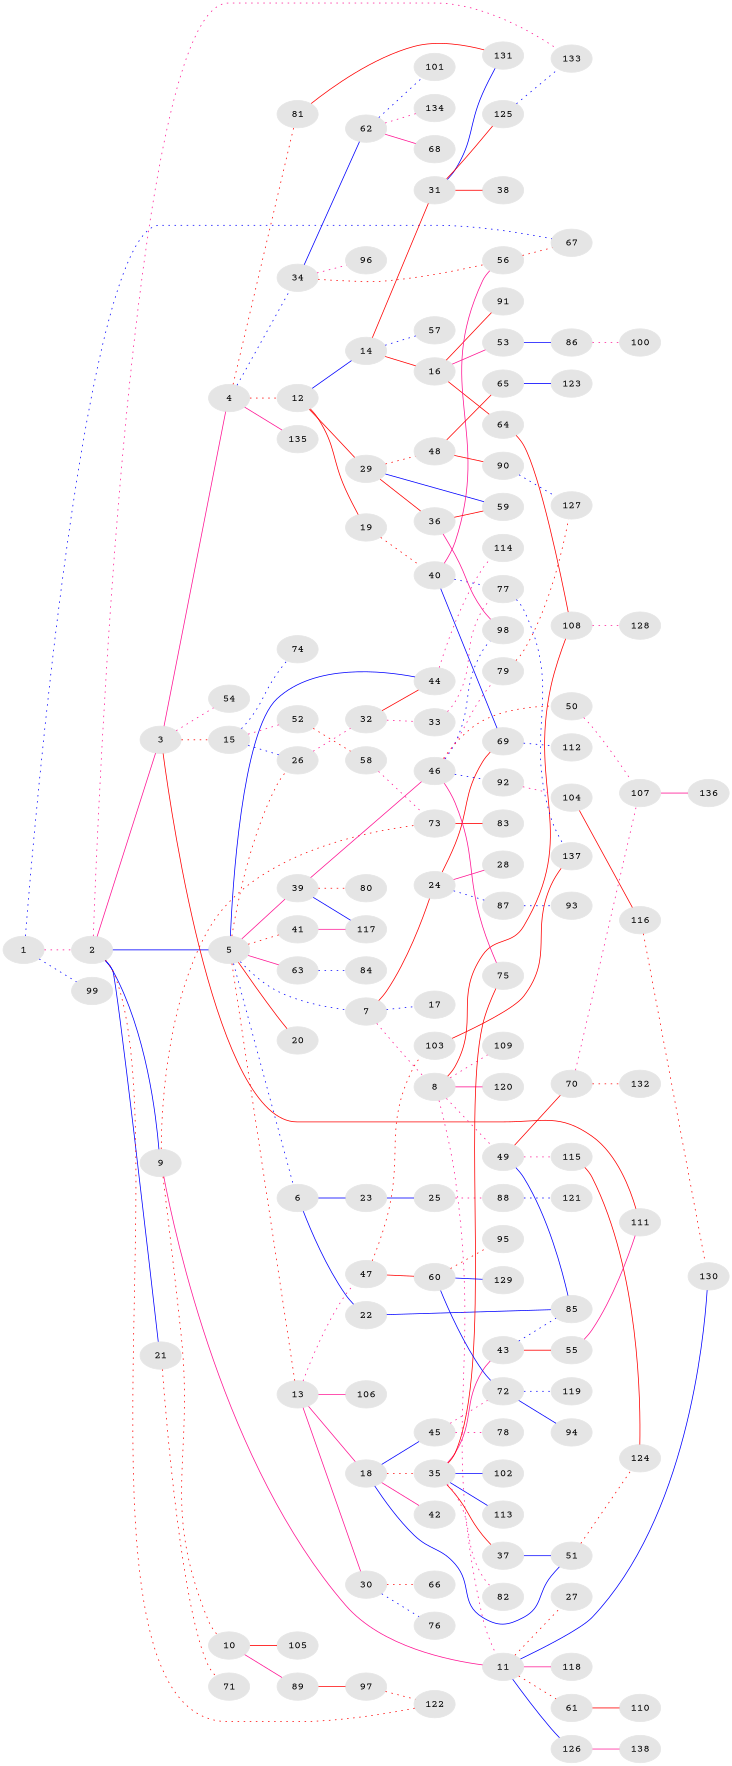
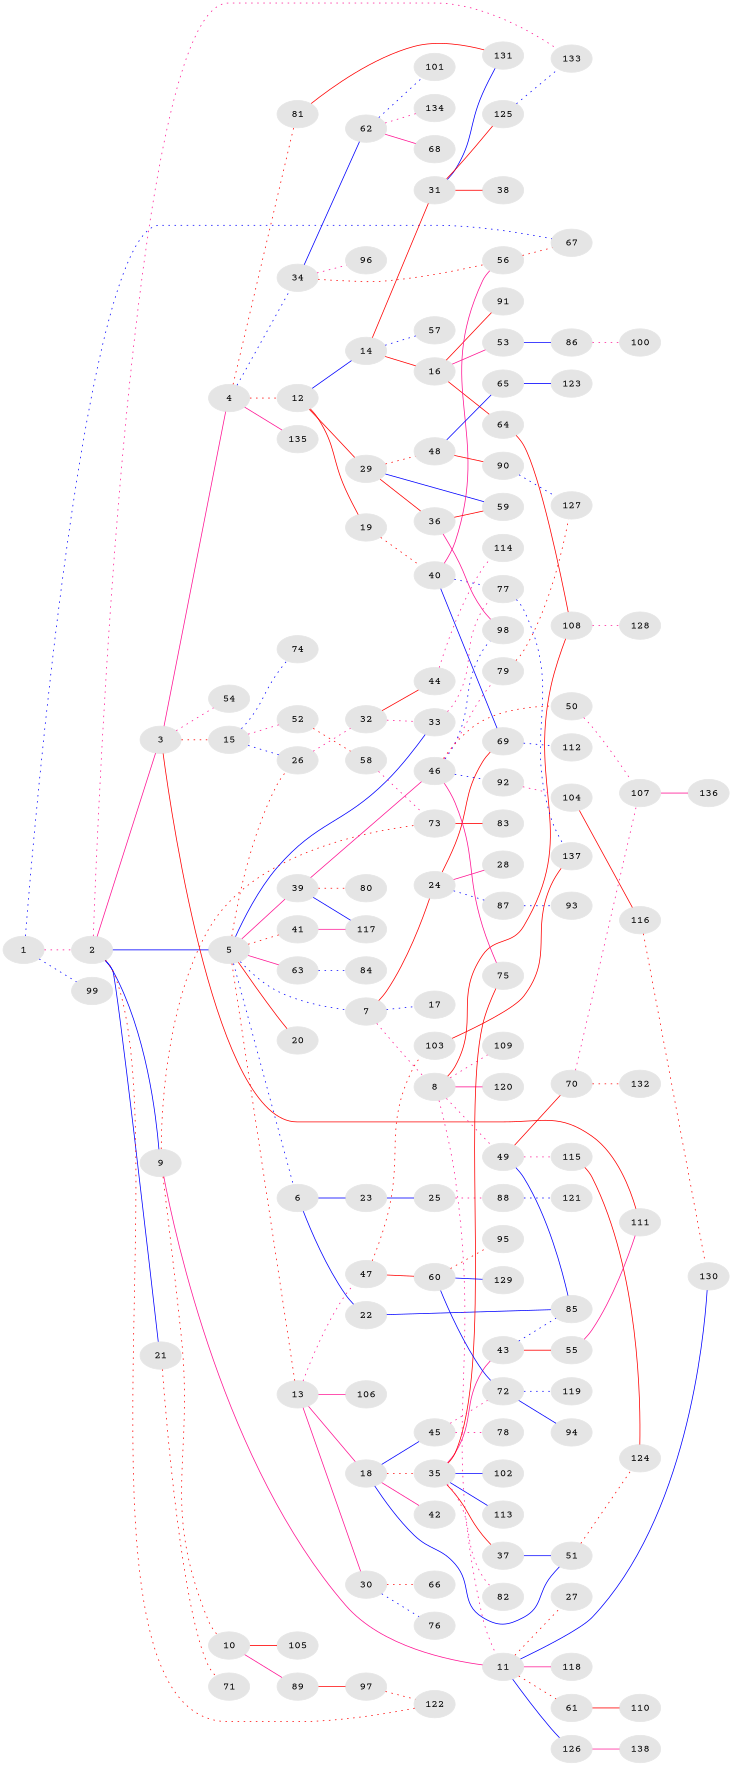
(470, 416) -> (470, 416)
(253, 753) -> (322, 828)
